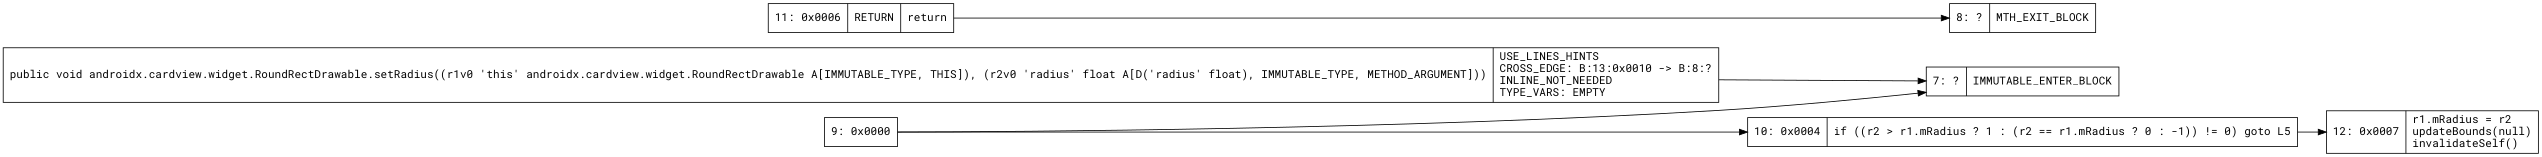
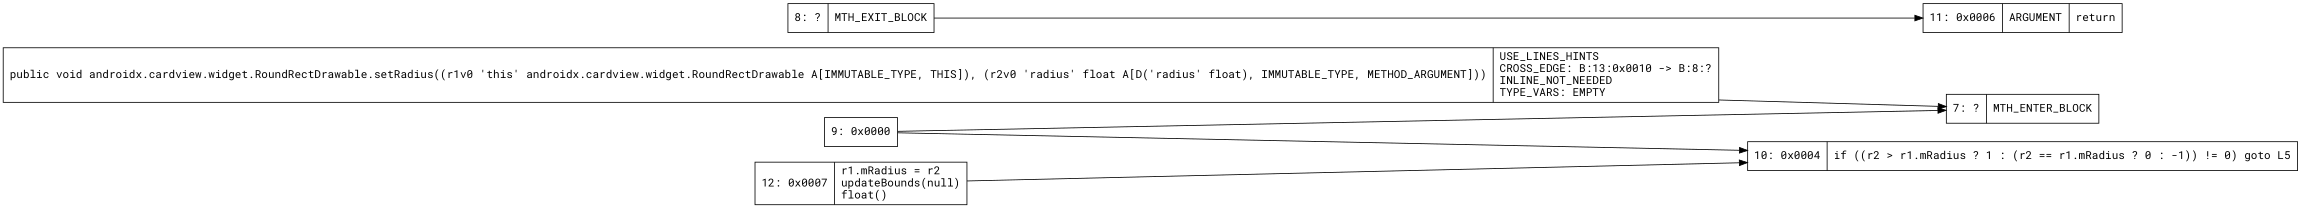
(874, 18) -> (2036, 18)
(1447, 18) -> (1424, 18)
(2043, 81) -> (2043, 108)
(2308, 132) -> (1353, 172)
(2466, 144) -> (864, 195)
